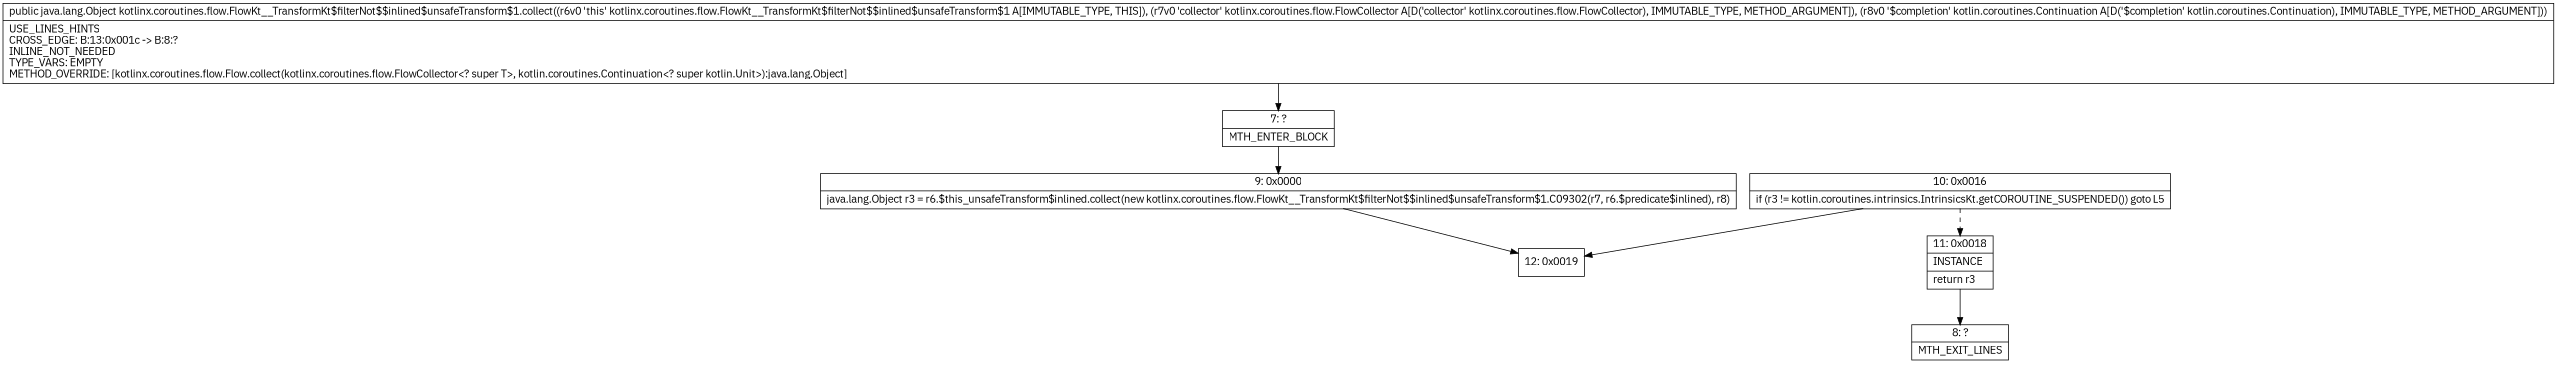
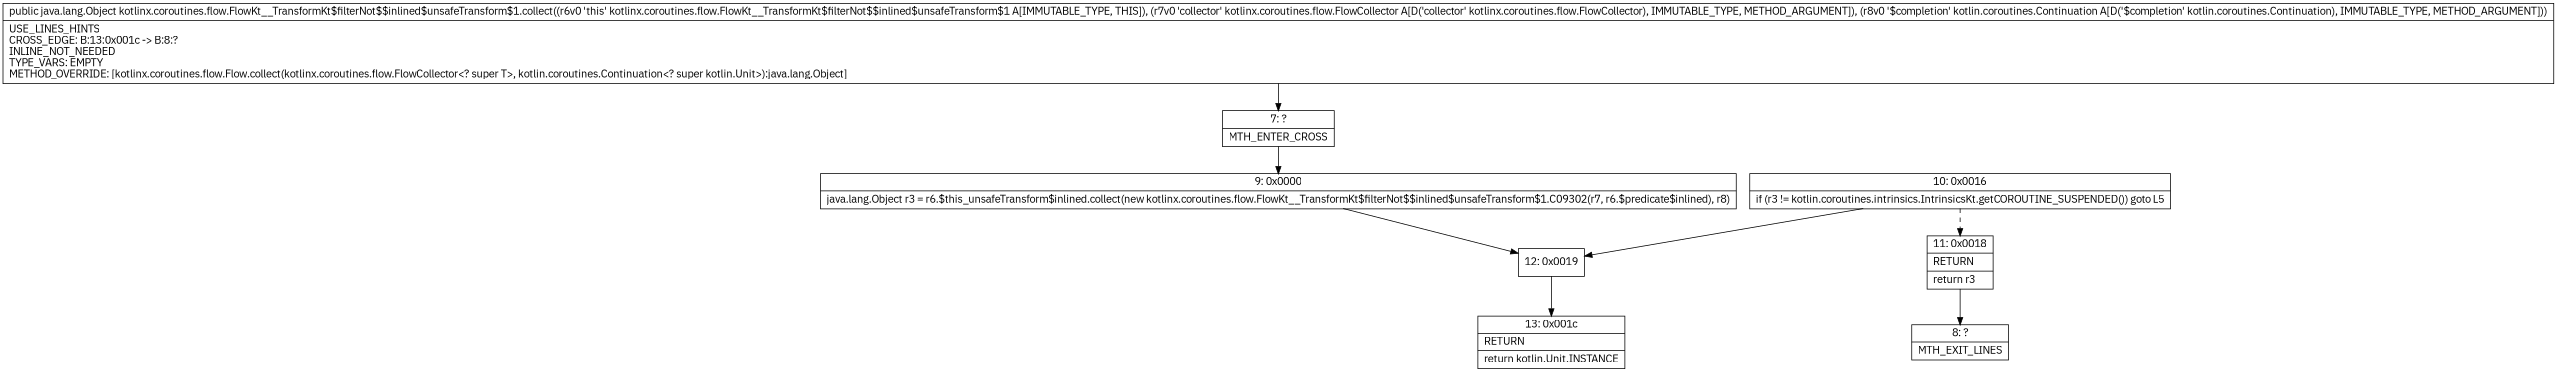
(1278, 137) -> (1278, 137)
(1958, 262) -> (1954, 262)
none -> (1551, 342)
